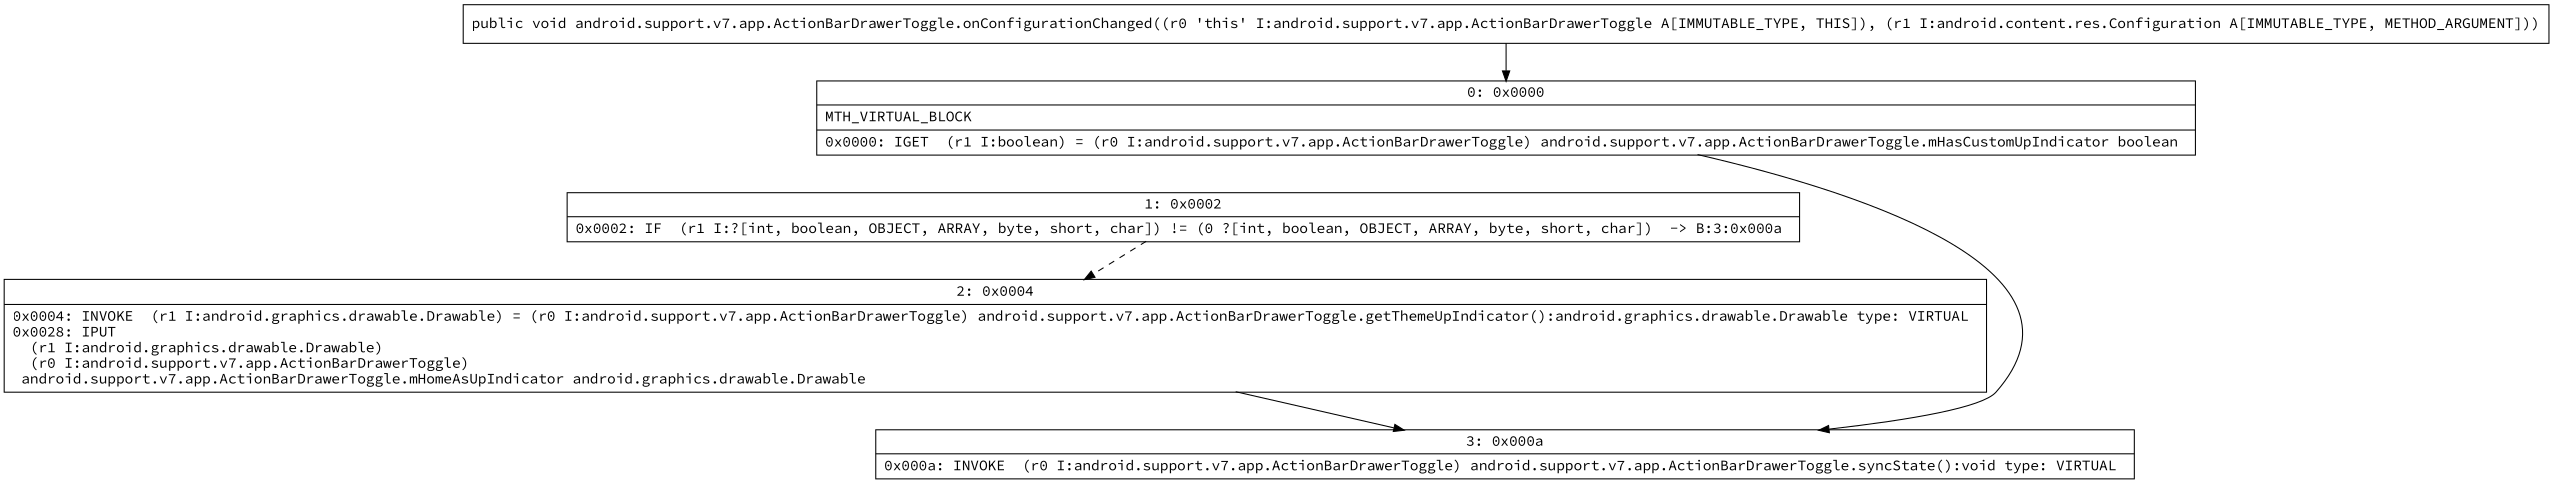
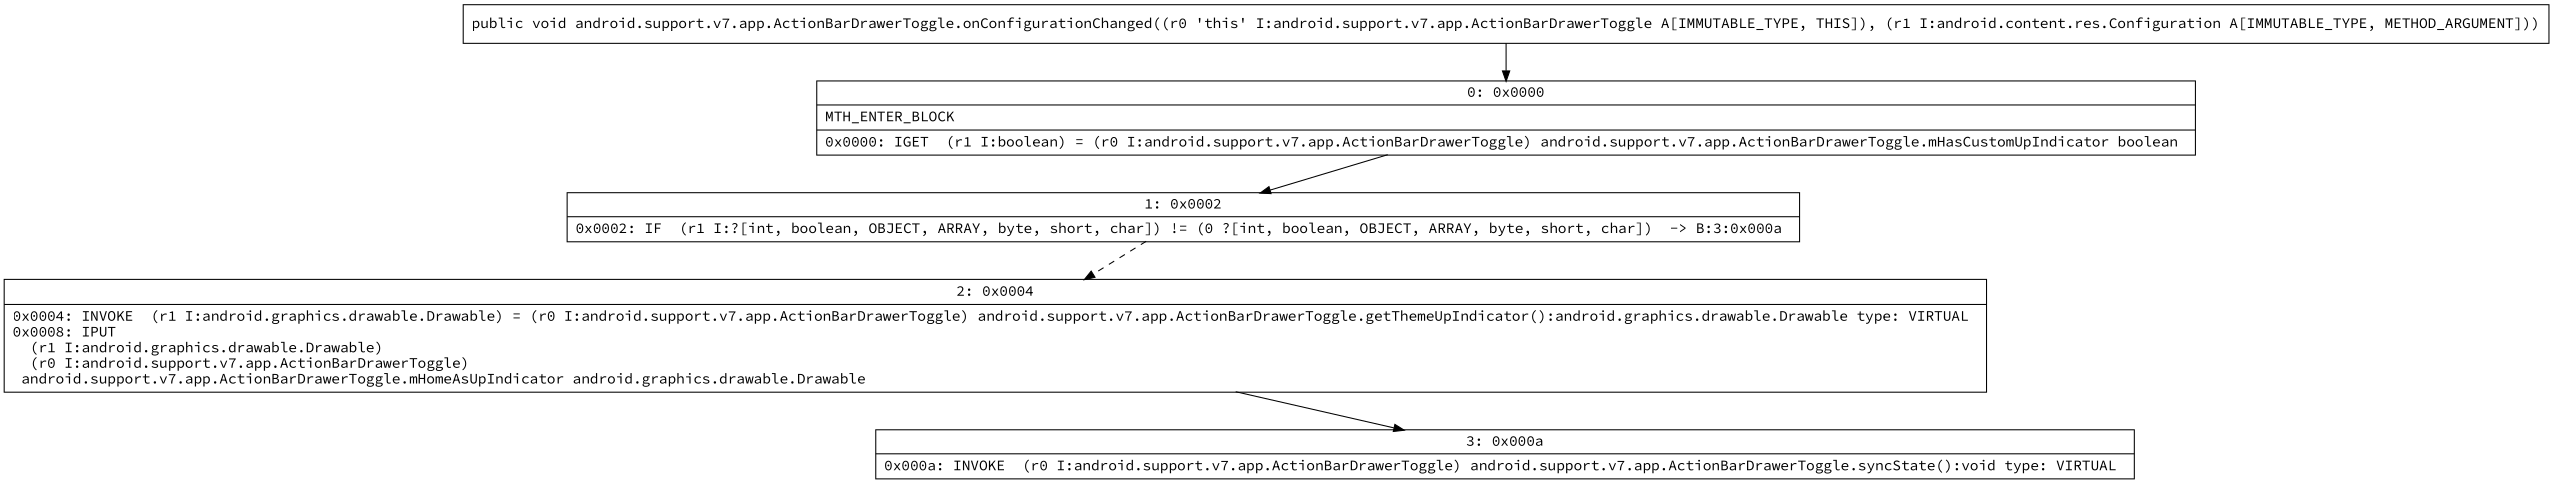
(899, 117) -> (890, 117)
(1986, 269) -> (1329, 172)
(73, 332) -> (73, 332)
